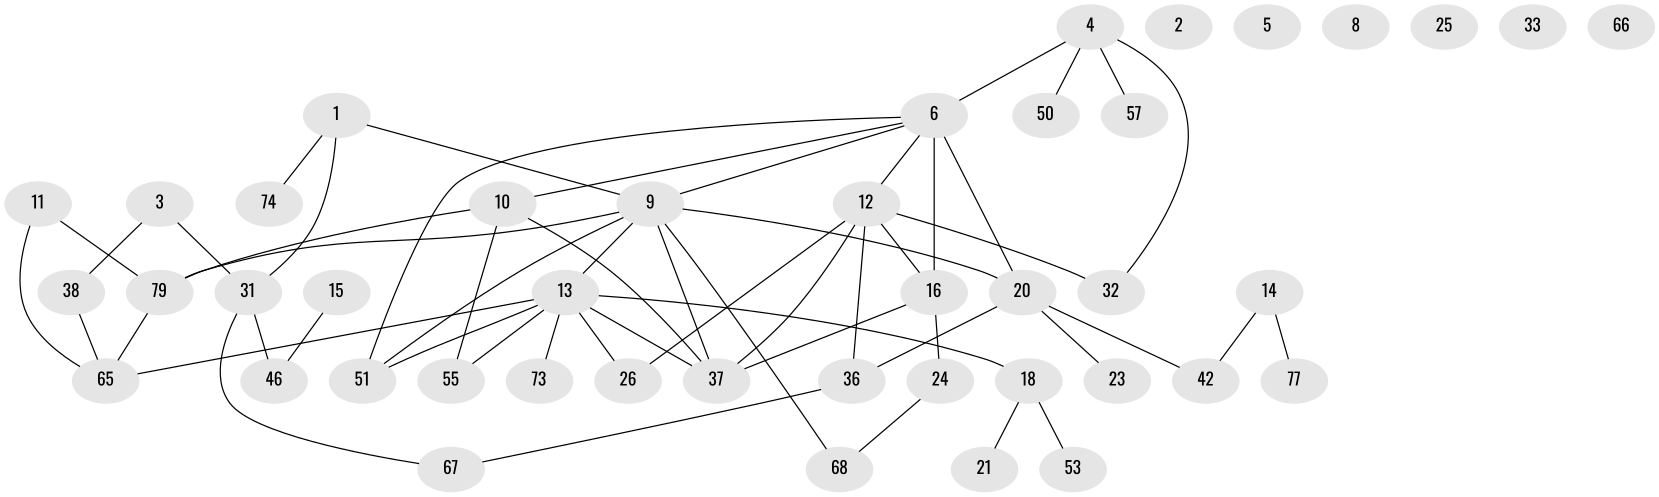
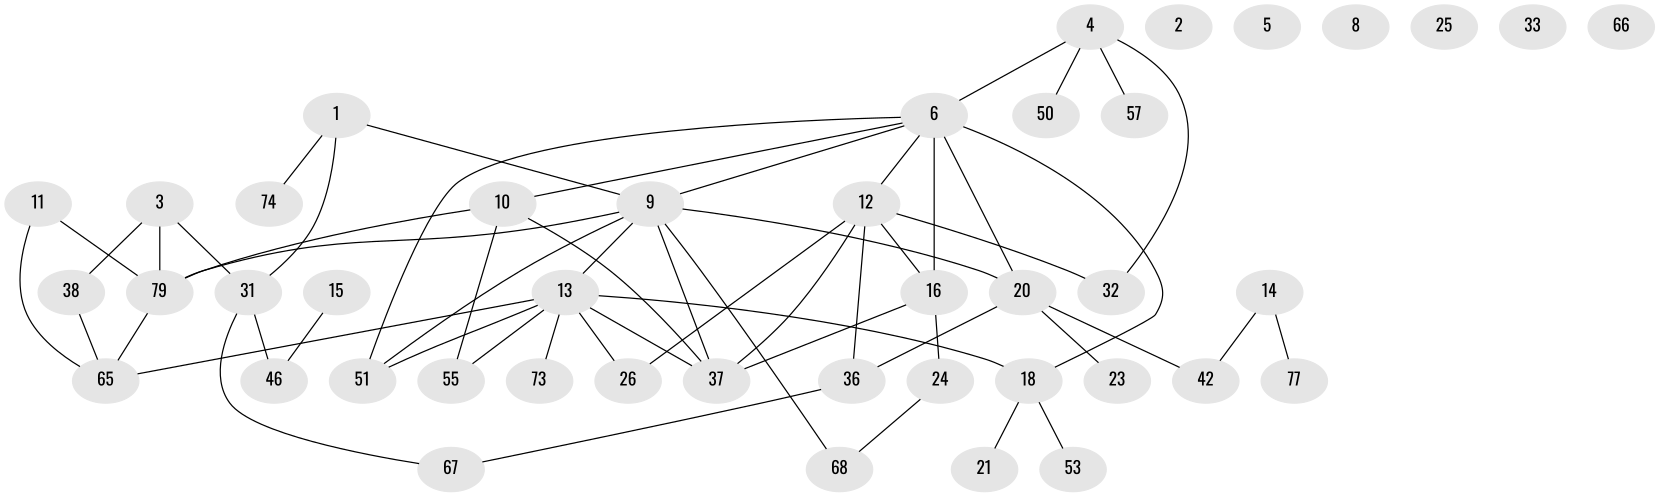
none -> (1132, 236)
none -> (160, 248)
